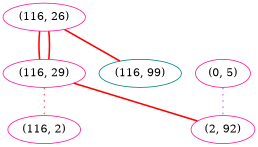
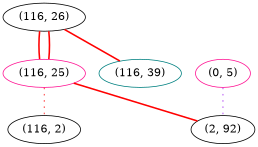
(44, 17) -> (44, 17)
(44, 73) -> (44, 73)
(140, 73) -> (140, 73)
(44, 130) -> (44, 130)
(223, 130) -> (223, 130)
